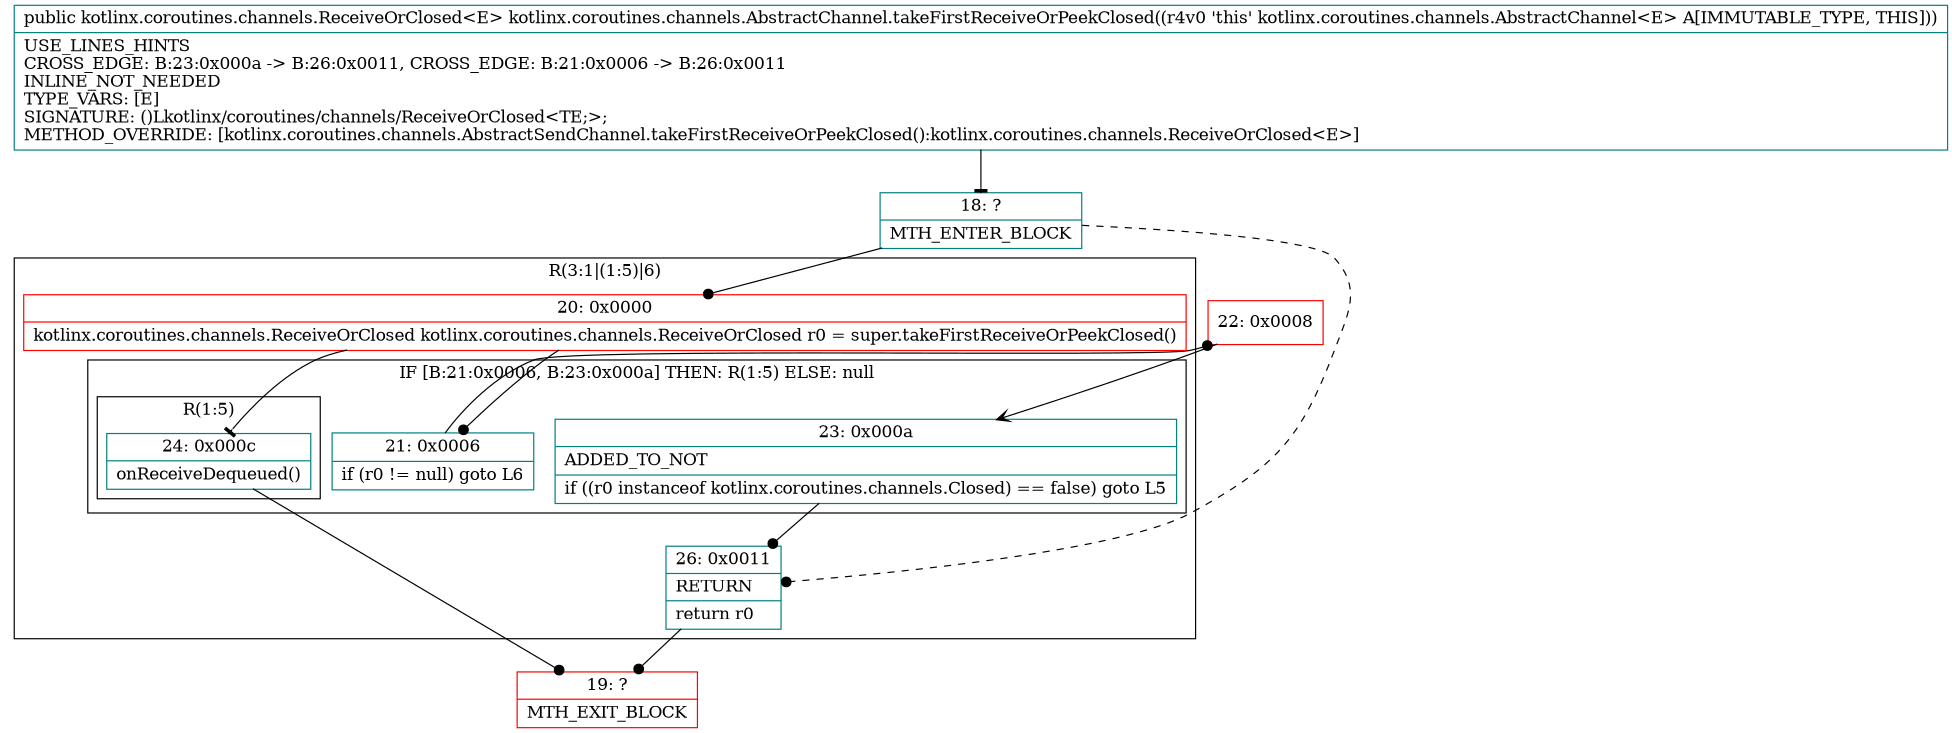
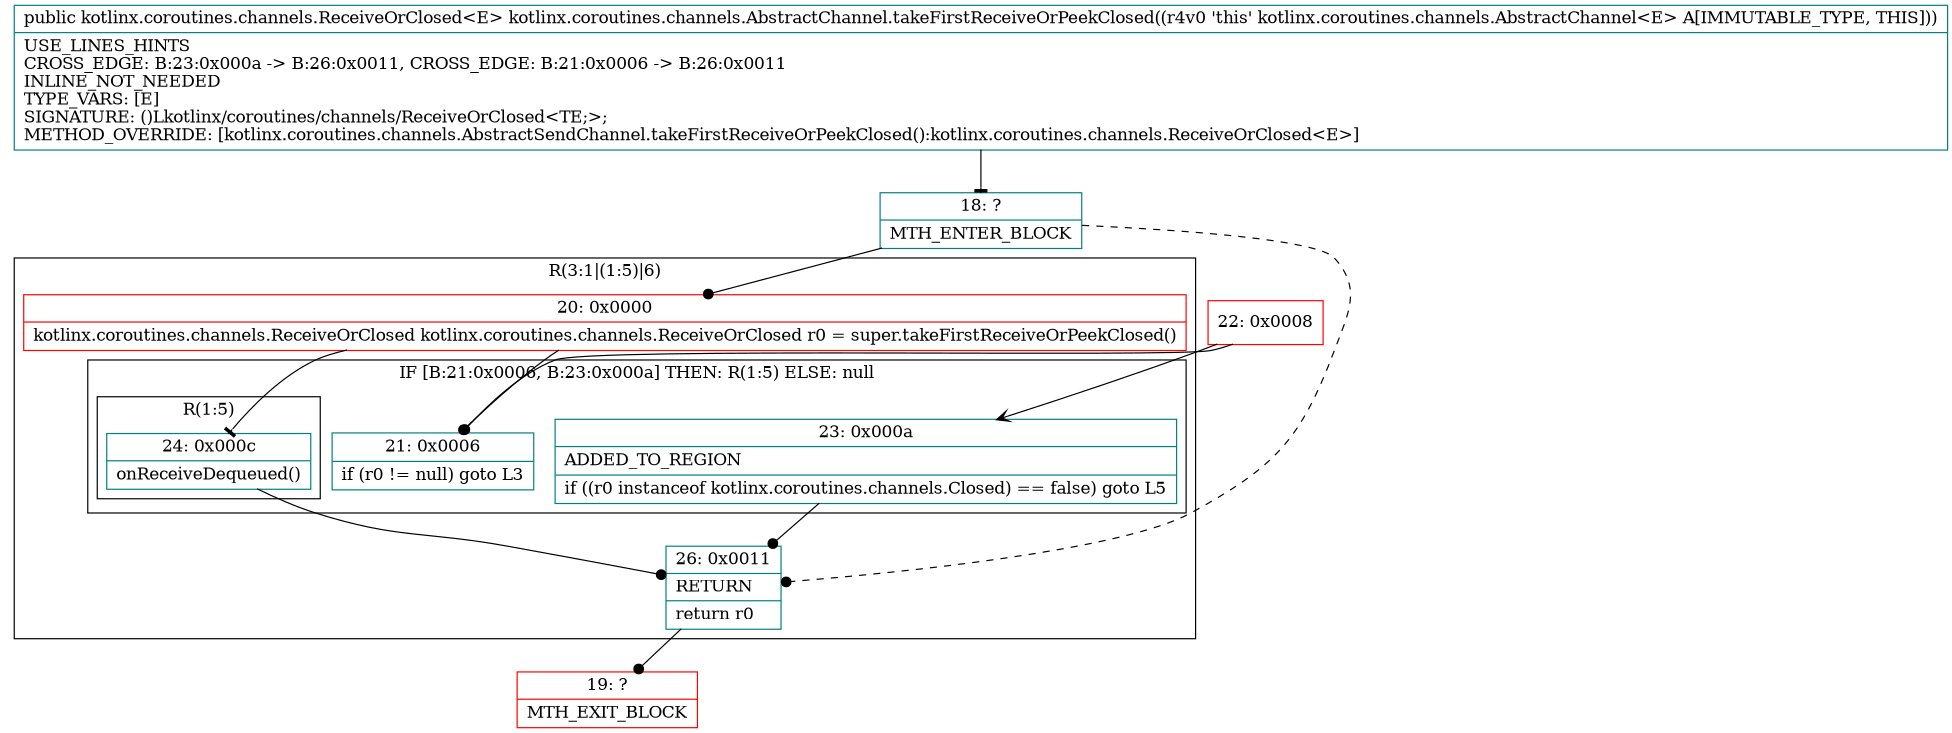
(810, 353) -> (839, 353)
(636, 460) -> (653, 460)
(433, 475) -> (433, 475)
(404, 578) -> (455, 538)
